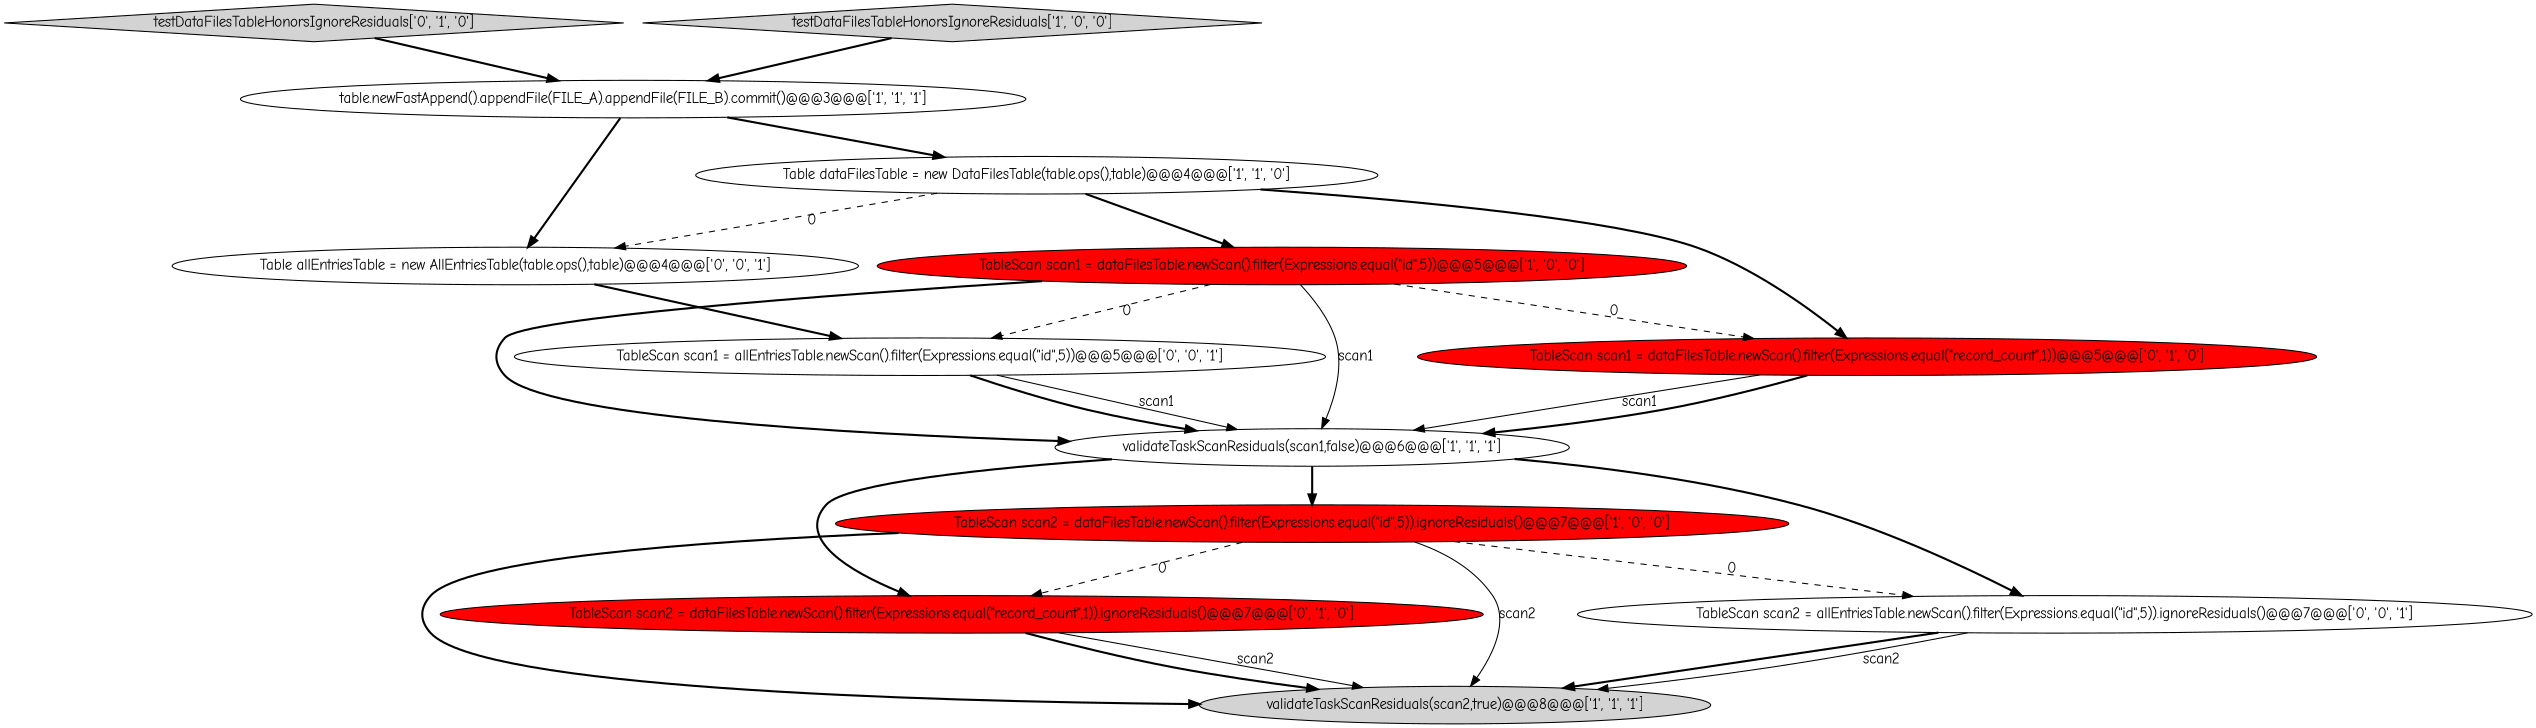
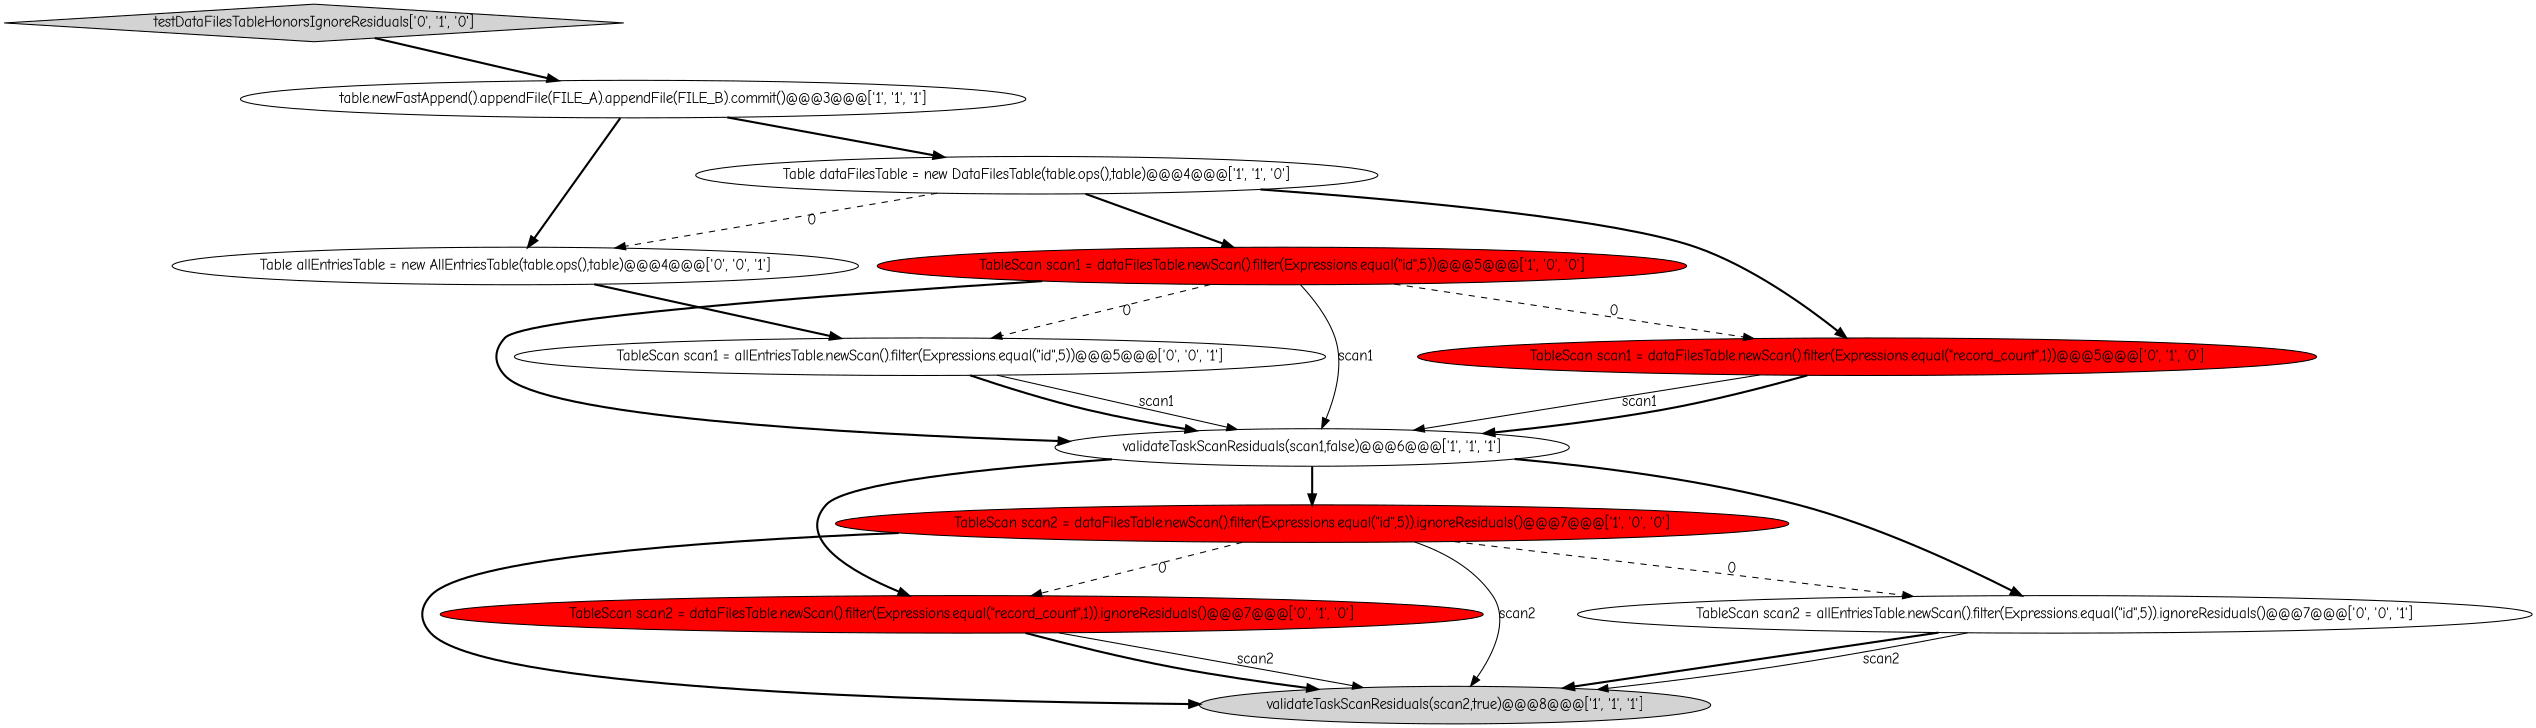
(952, 23) -> none
